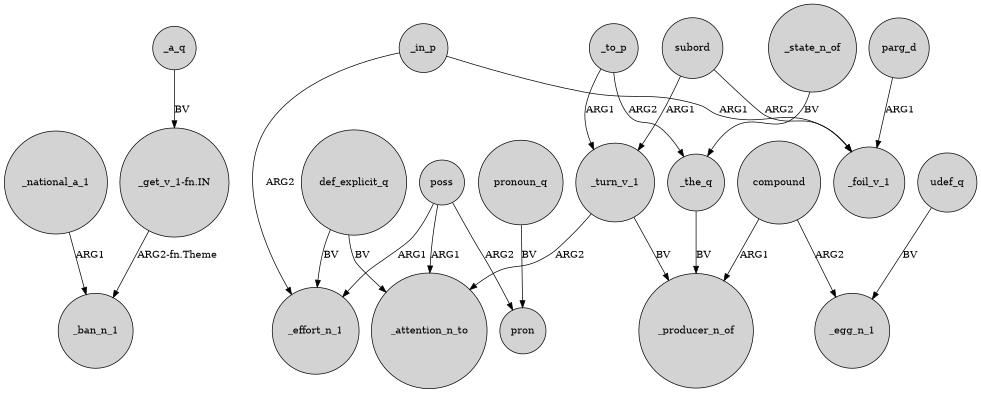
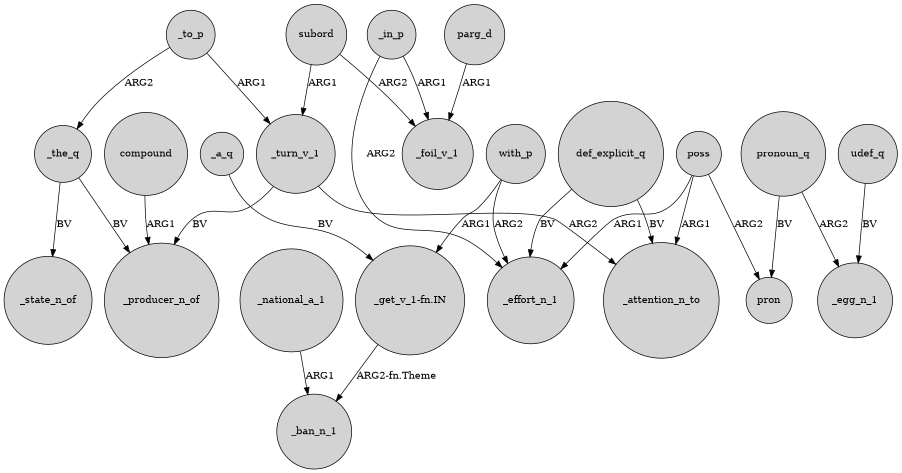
(767, 123) -> (57, 216)
none -> (516, 154)
(815, 255) -> (819, 226)
